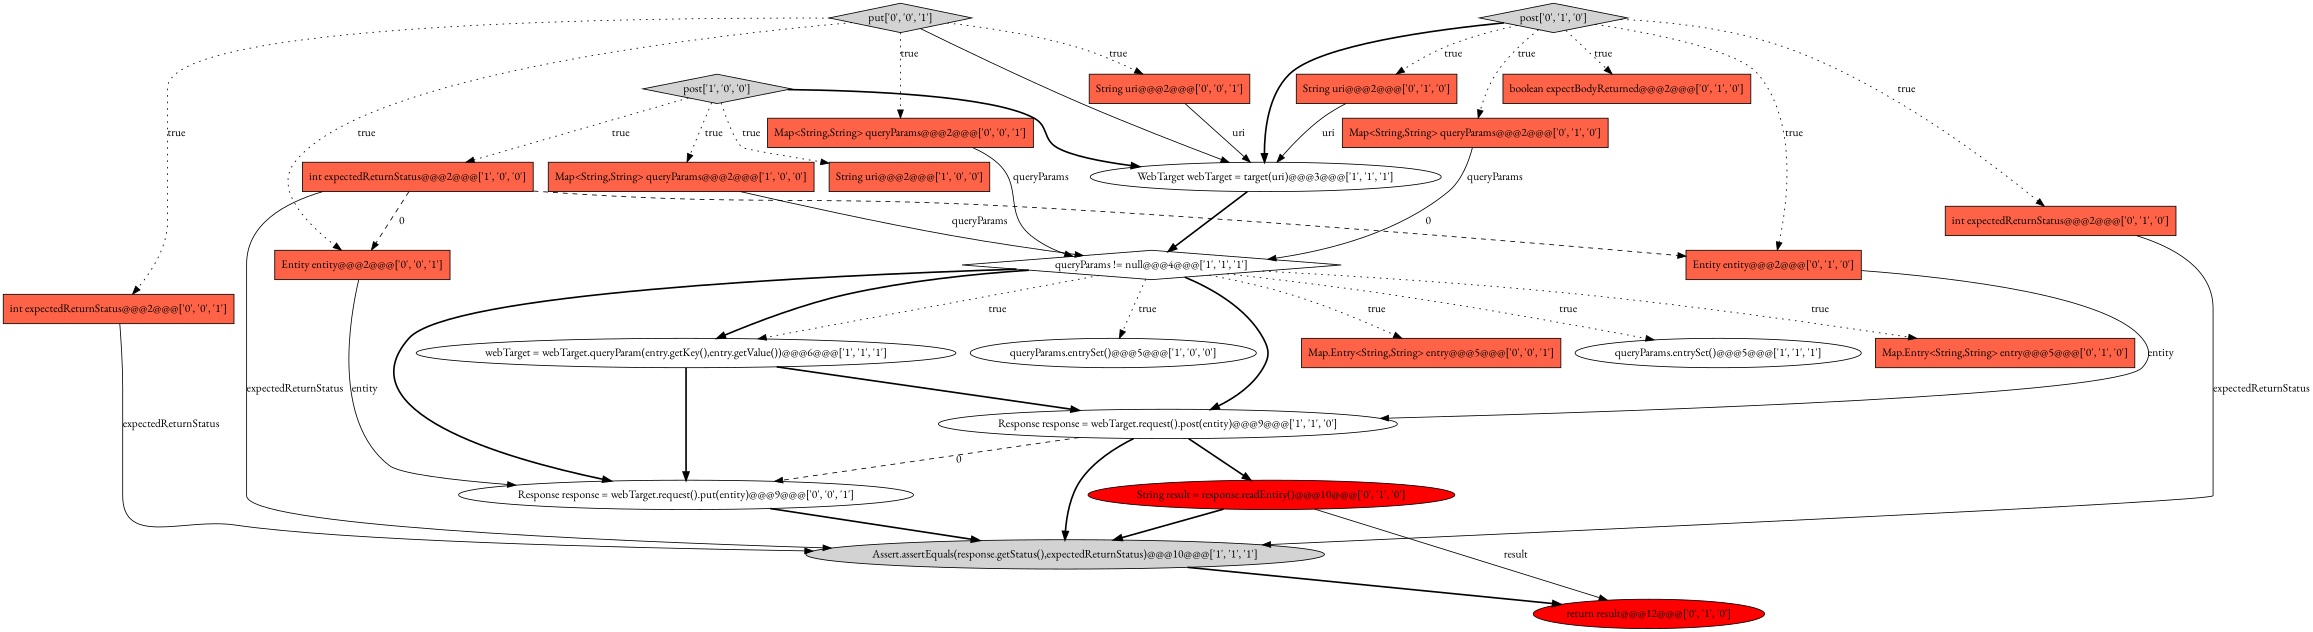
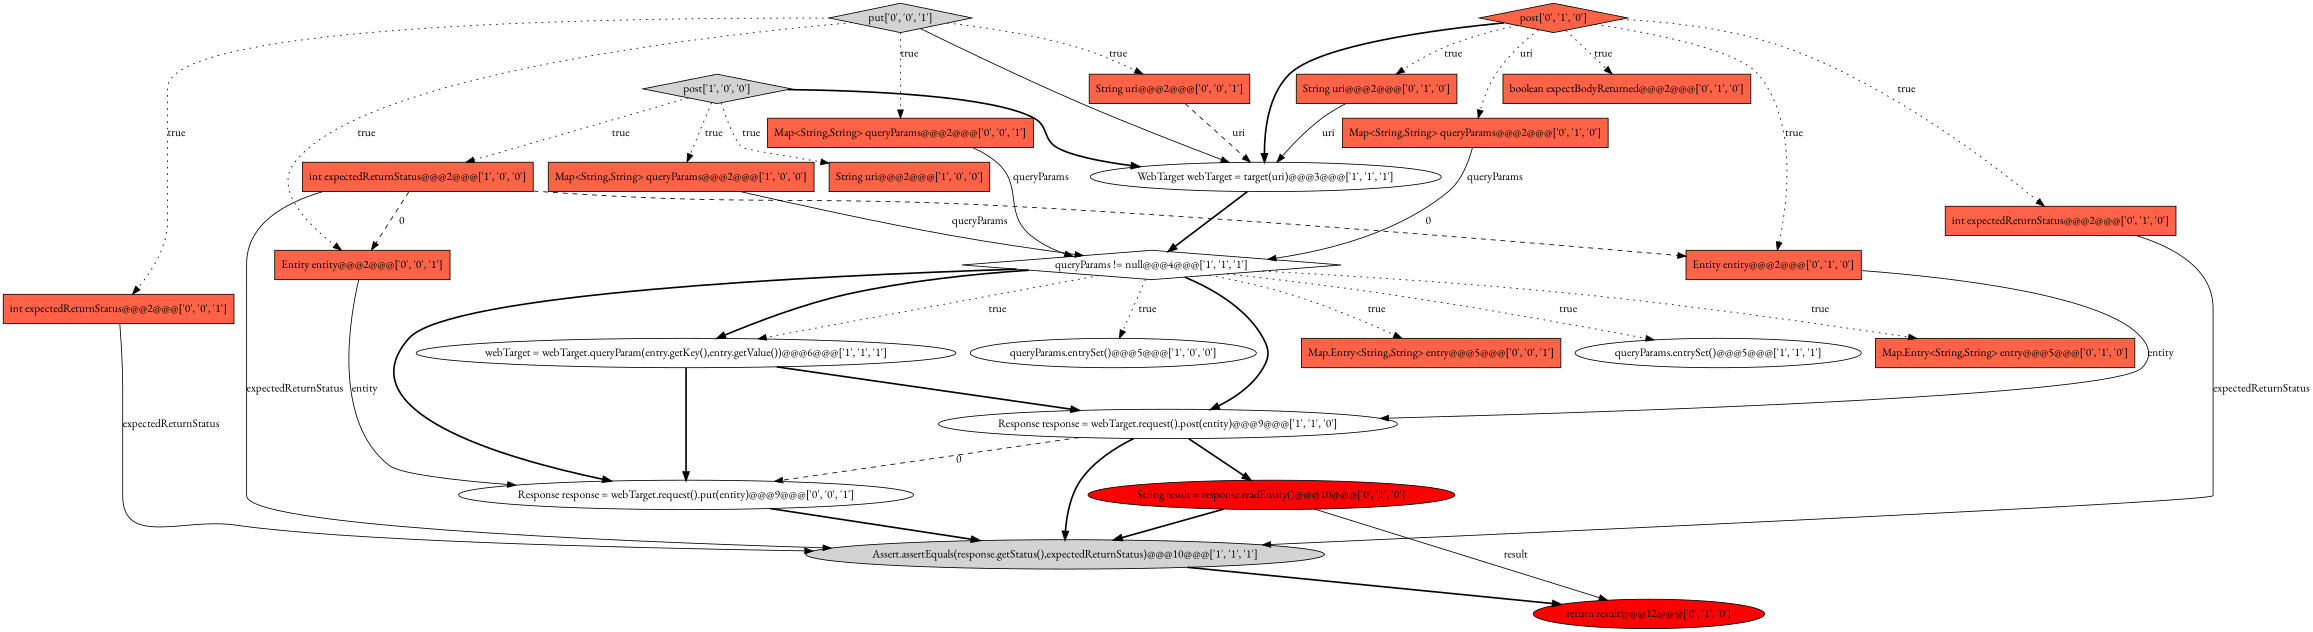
(1554, 18) -> (1554, 18)
(1527, 53) -> (1527, 53)
(1215, 130) -> (1215, 130)
